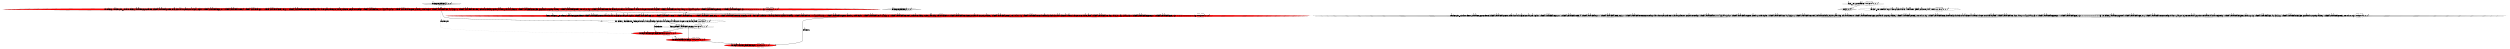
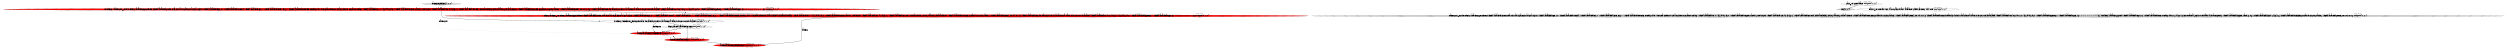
(902, 9) -> none
